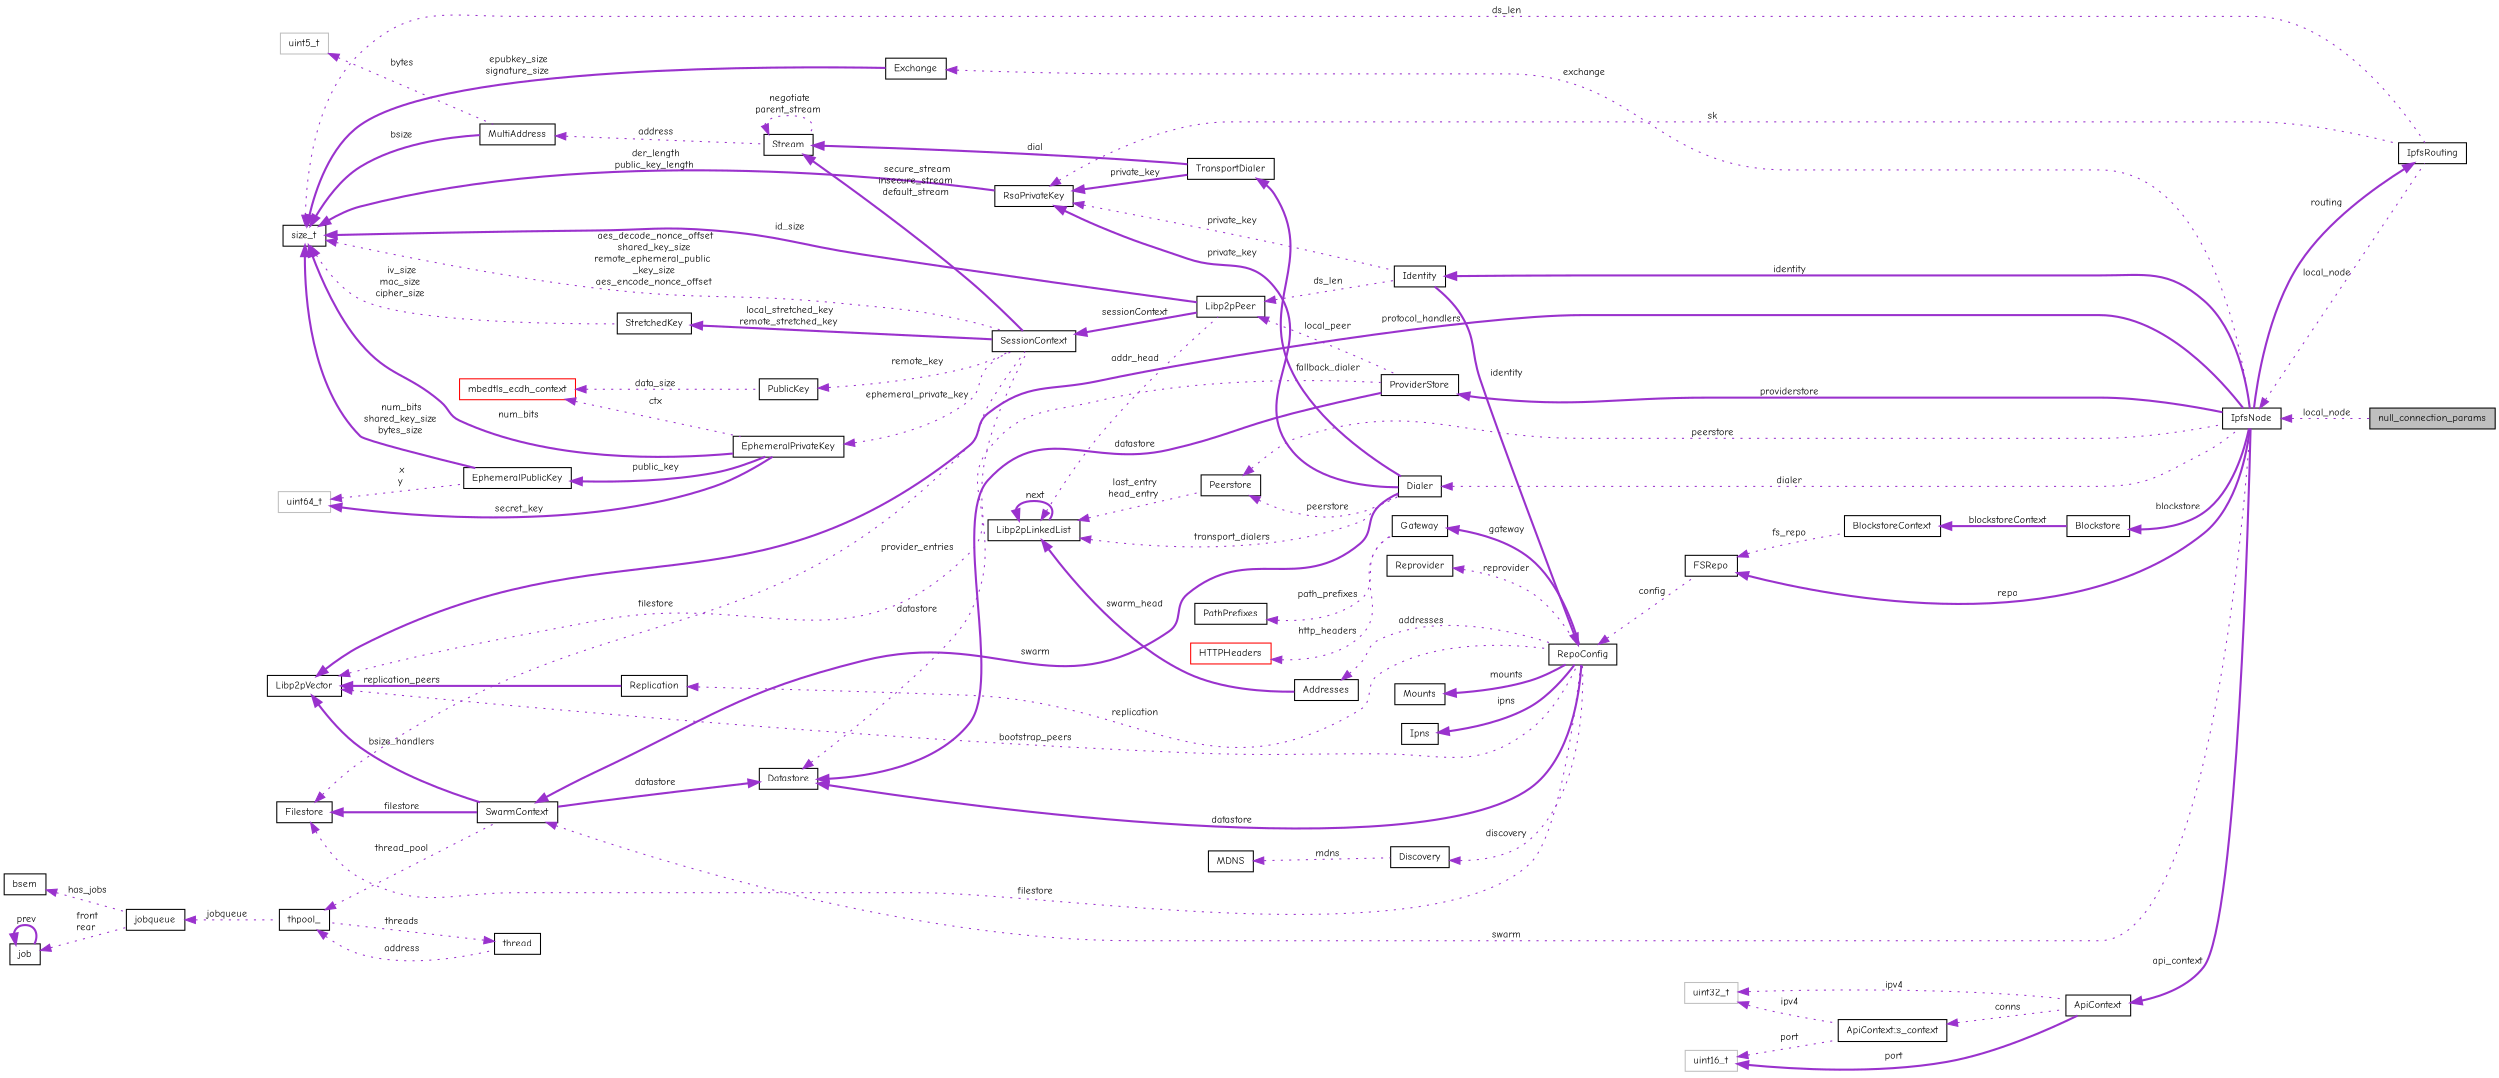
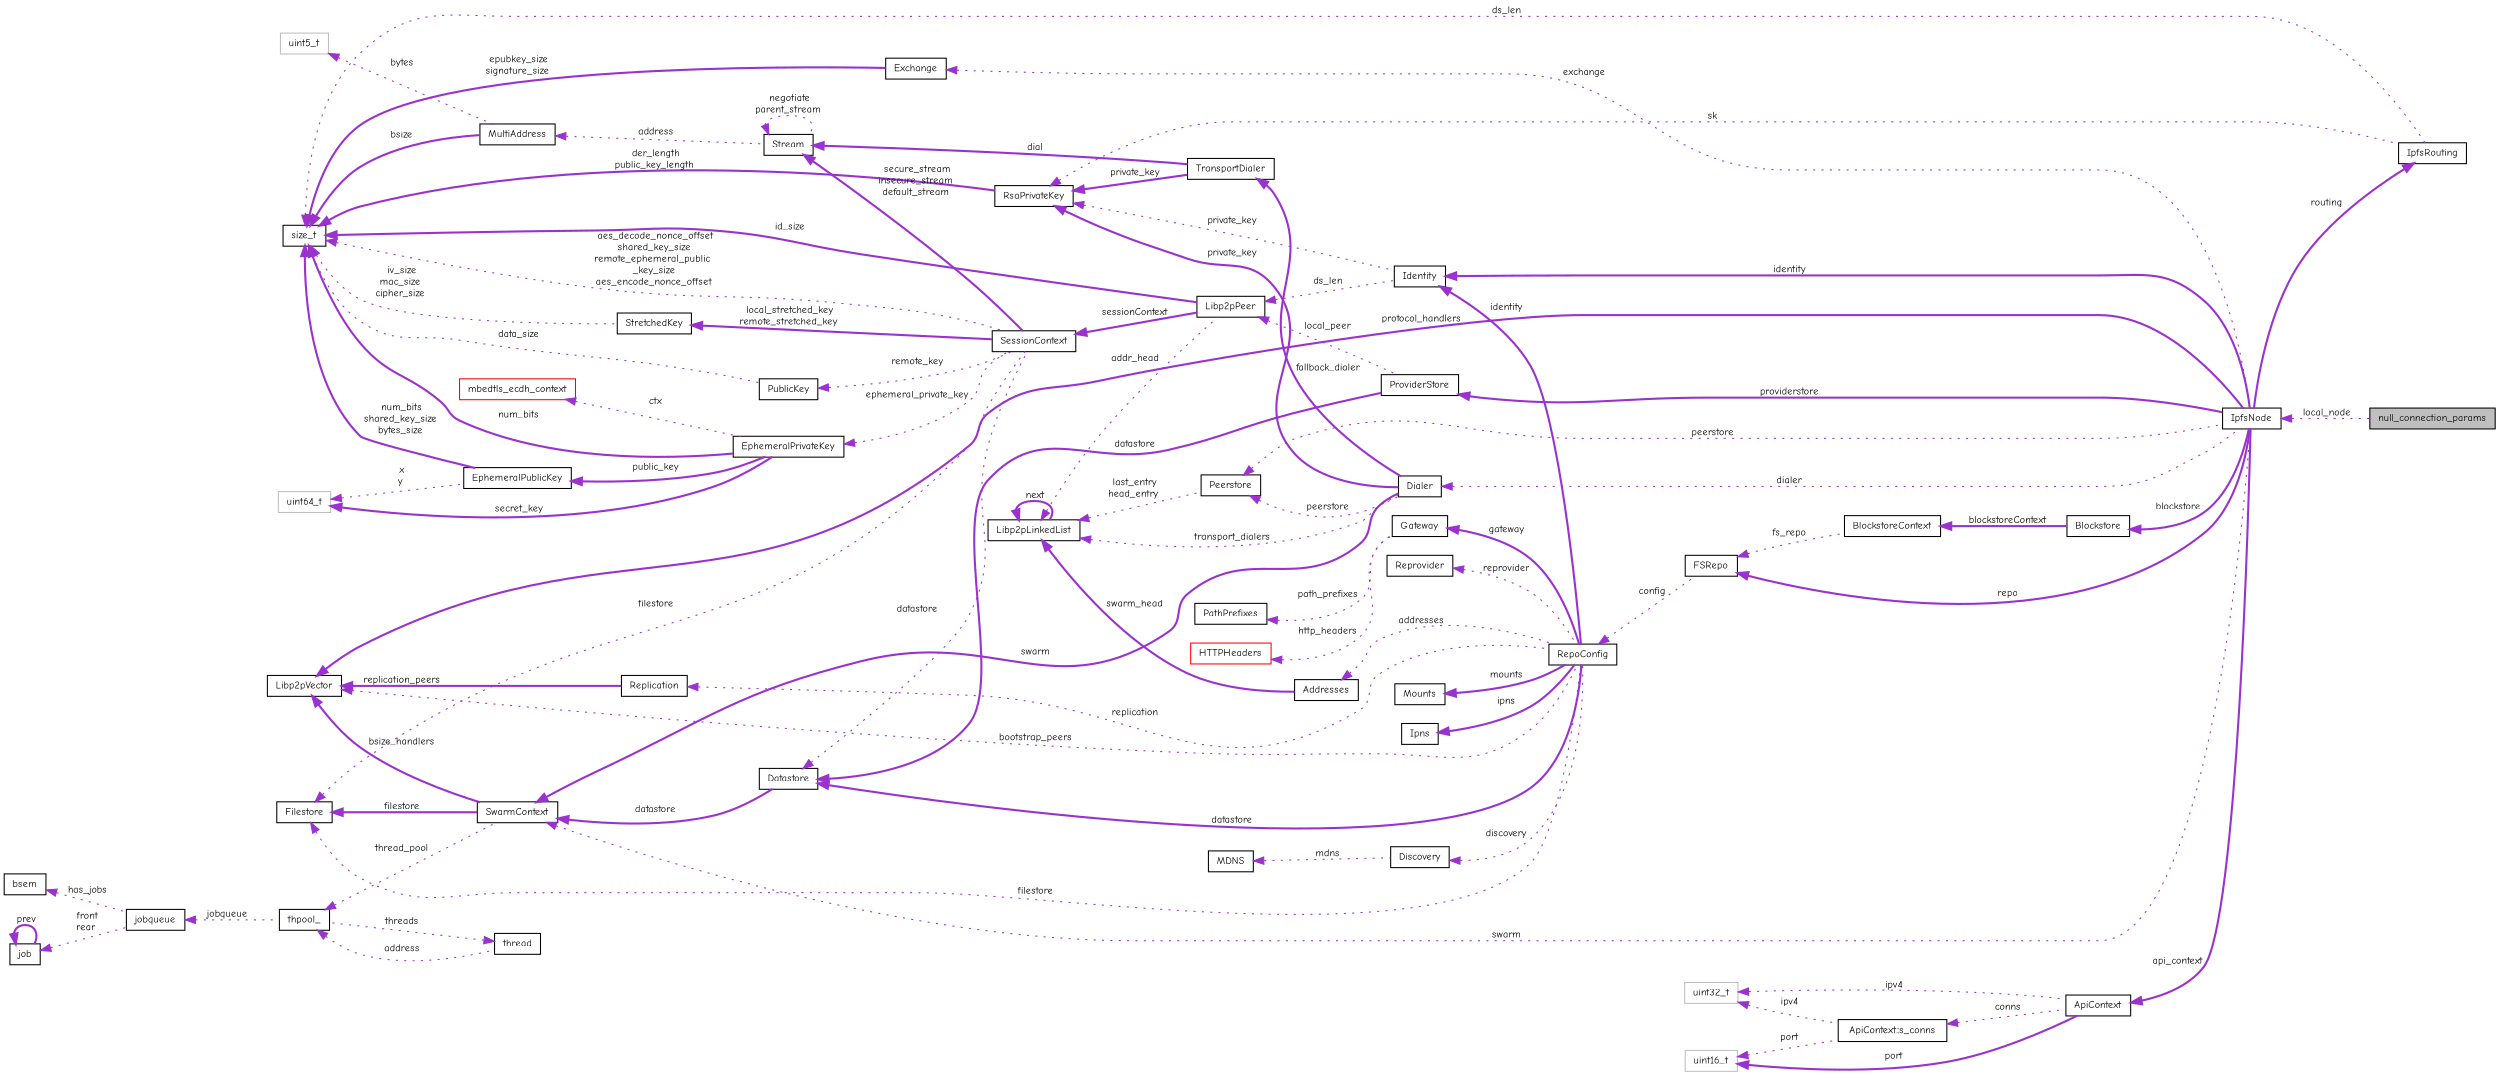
(2345, 281) -> none
(673, 389) -> (518, 349)
(1508, 457) -> (1555, 449)
(919, 592) -> none
(653, 794) -> (674, 822)
(1893, 1031) -> (1893, 1031)
